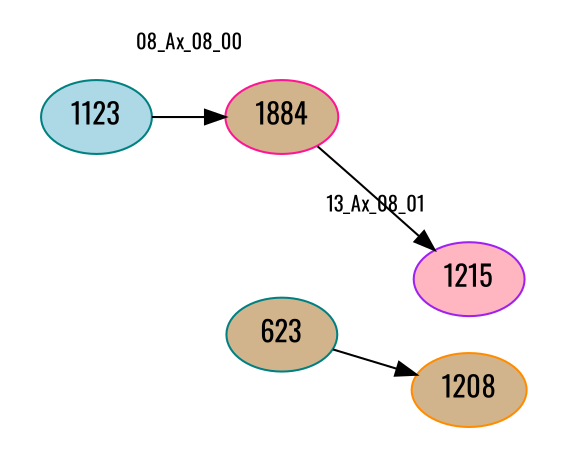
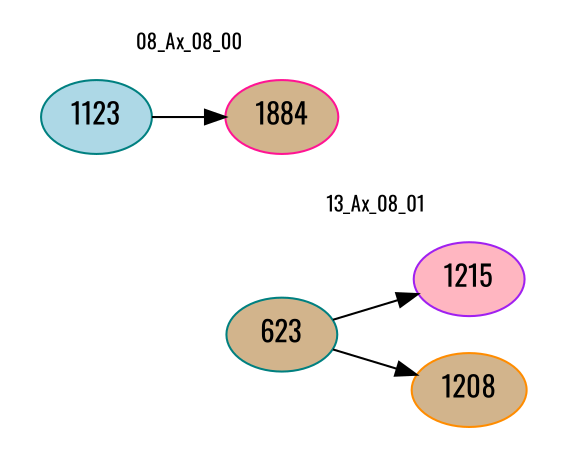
(378, 200) -> (365, 310)
